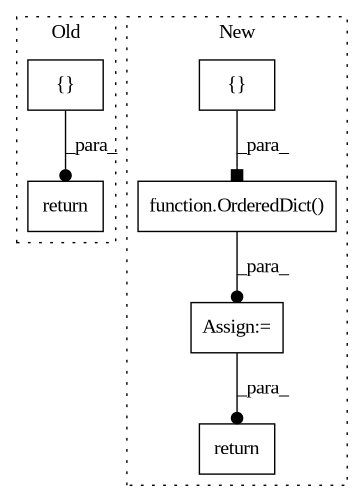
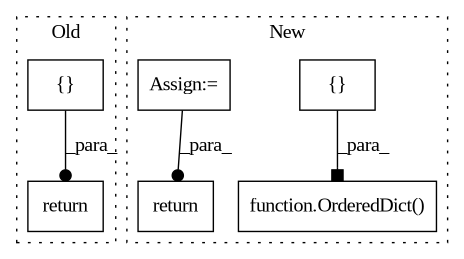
(237, 261) -> none
